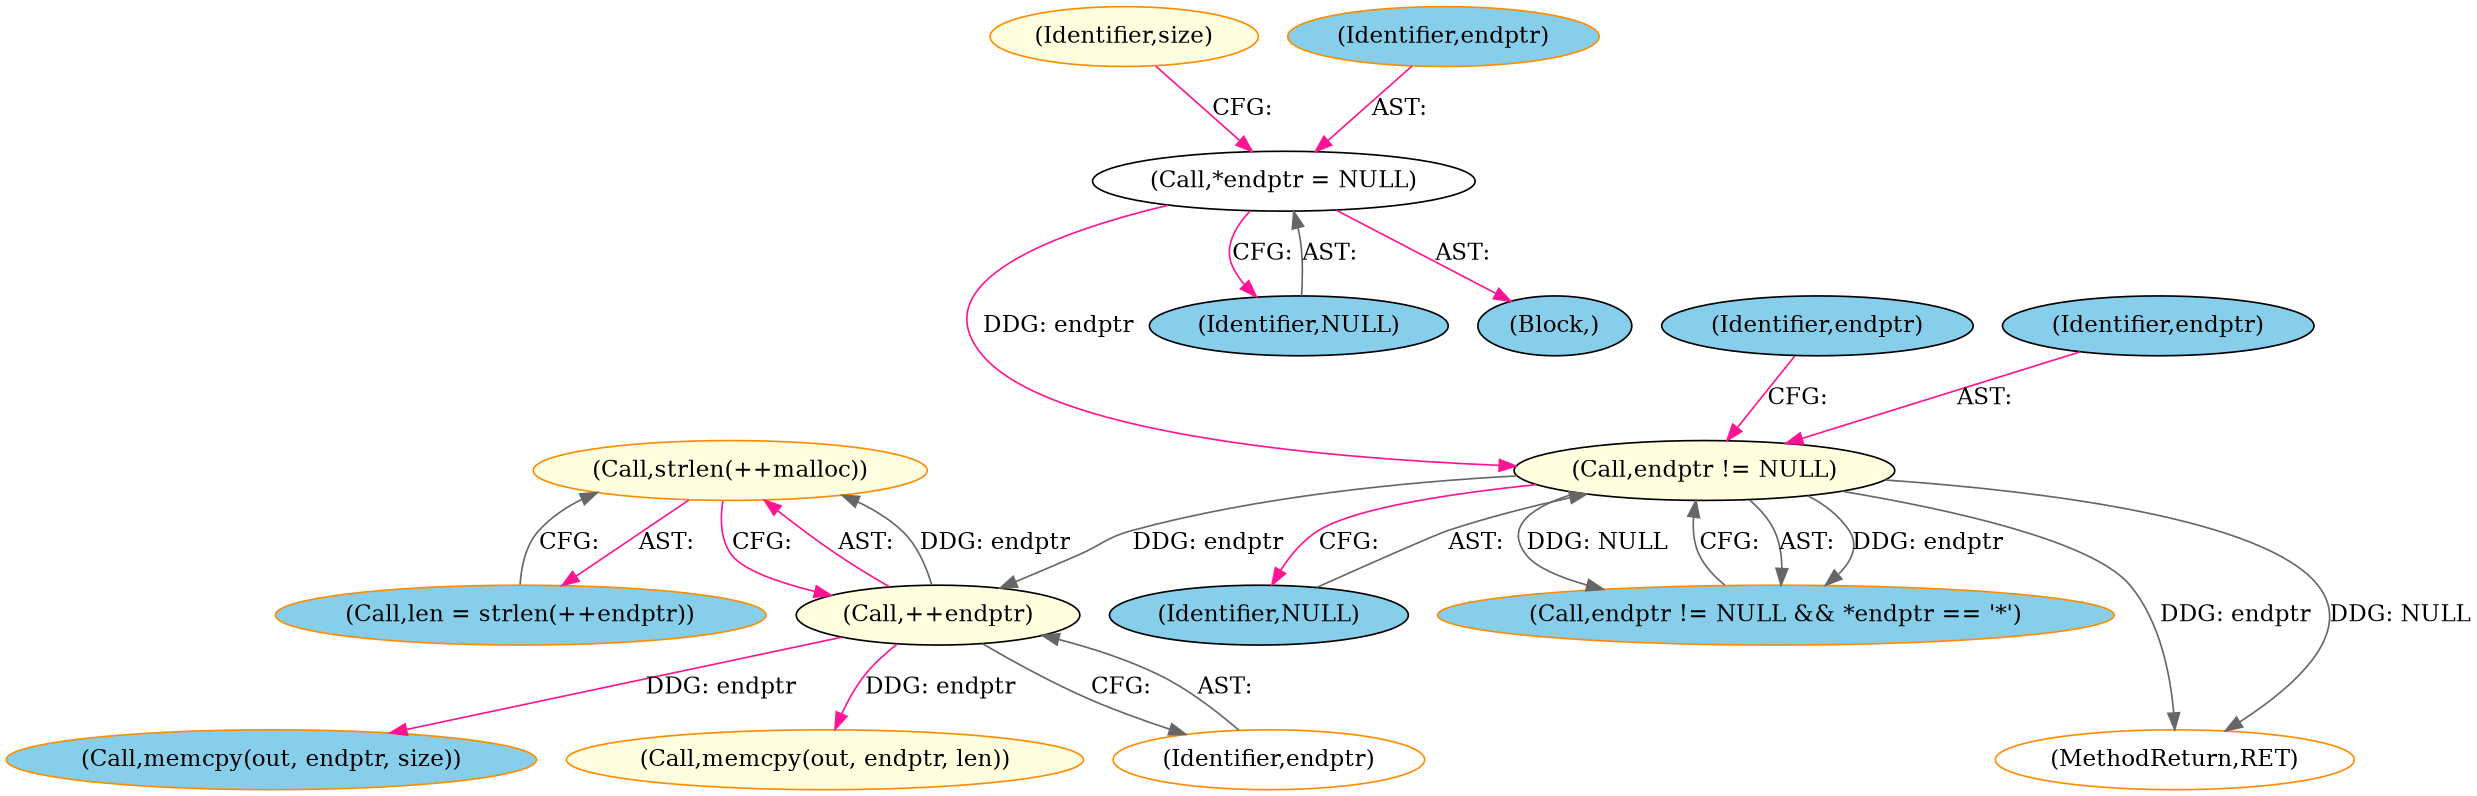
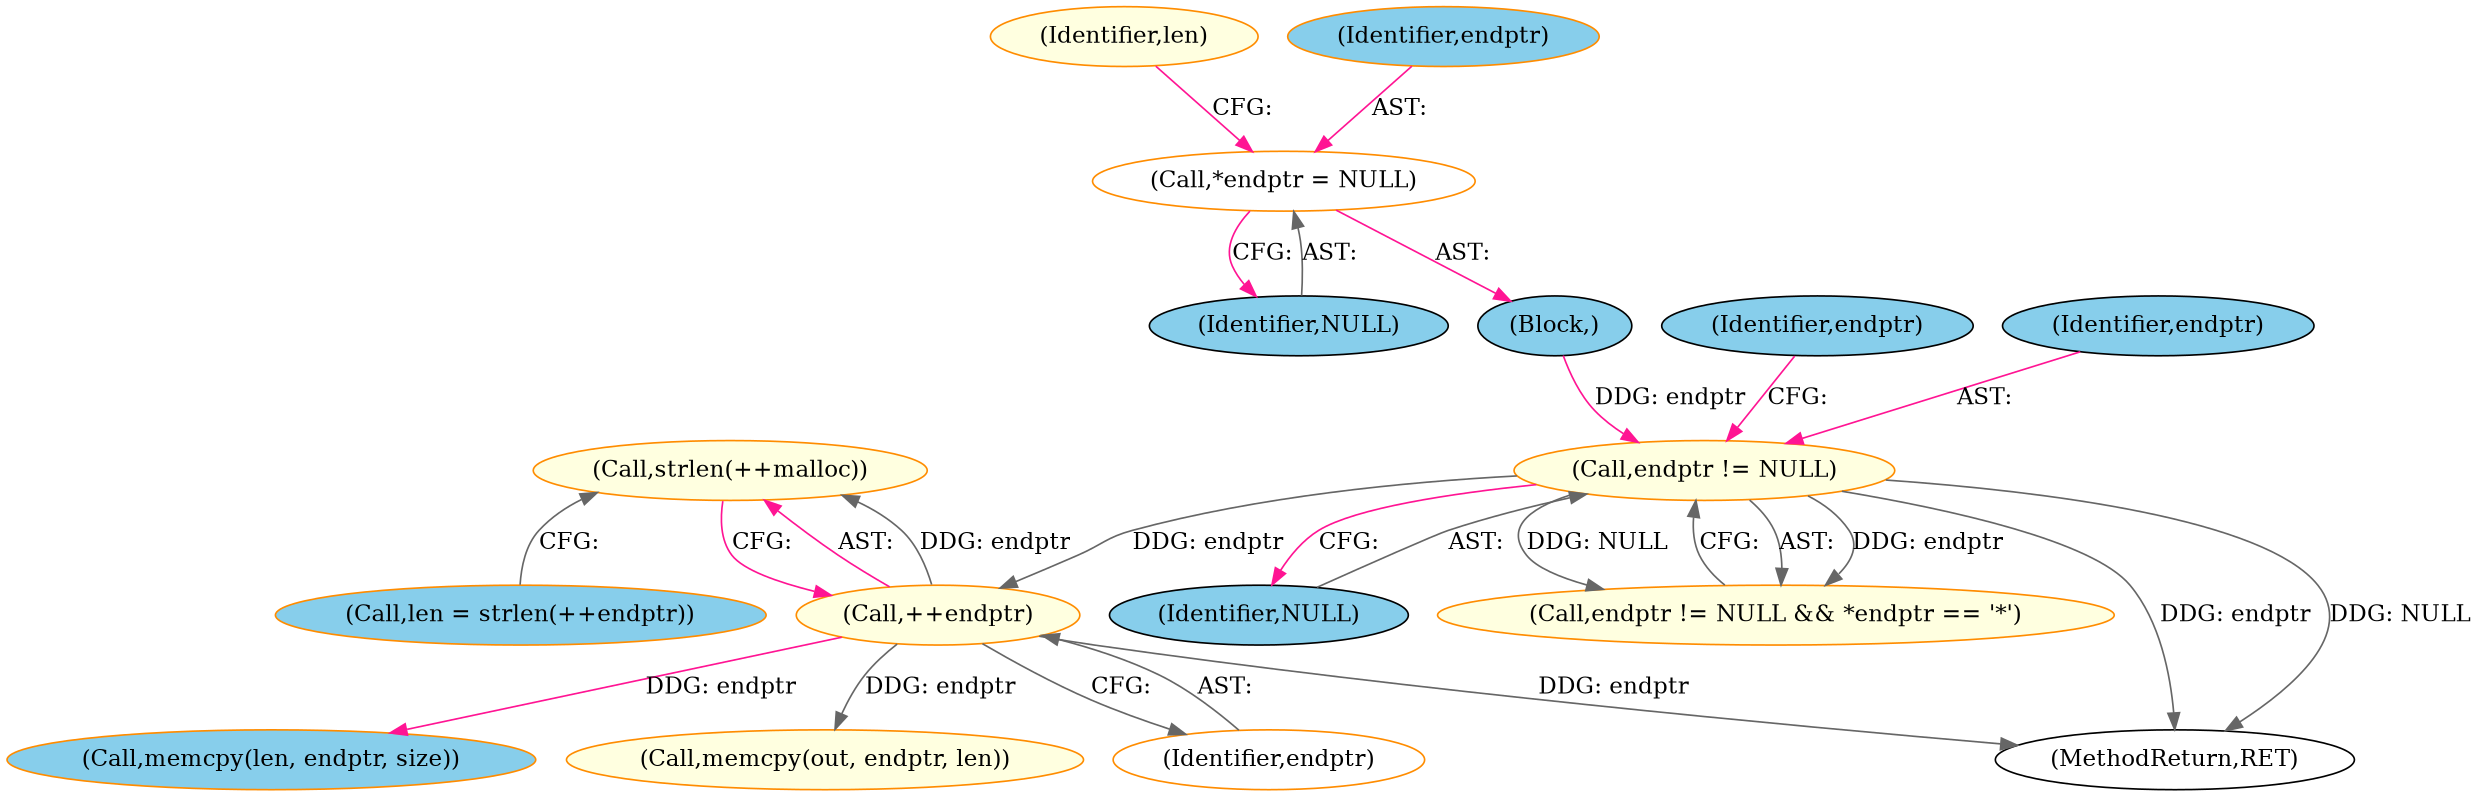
(1124, 37) -> (1124, 37)
(1284, 181) -> (1284, 181)
(1094, 413) -> (1586, 400)
(1704, 470) -> (1704, 470)
(632, 538) -> none
(938, 615) -> (938, 615)
(1776, 615) -> (1776, 615)
(865, 675) -> (865, 675)
none -> (1519, 697)
(271, 760) -> (271, 760)
(2175, 760) -> (2175, 760)
